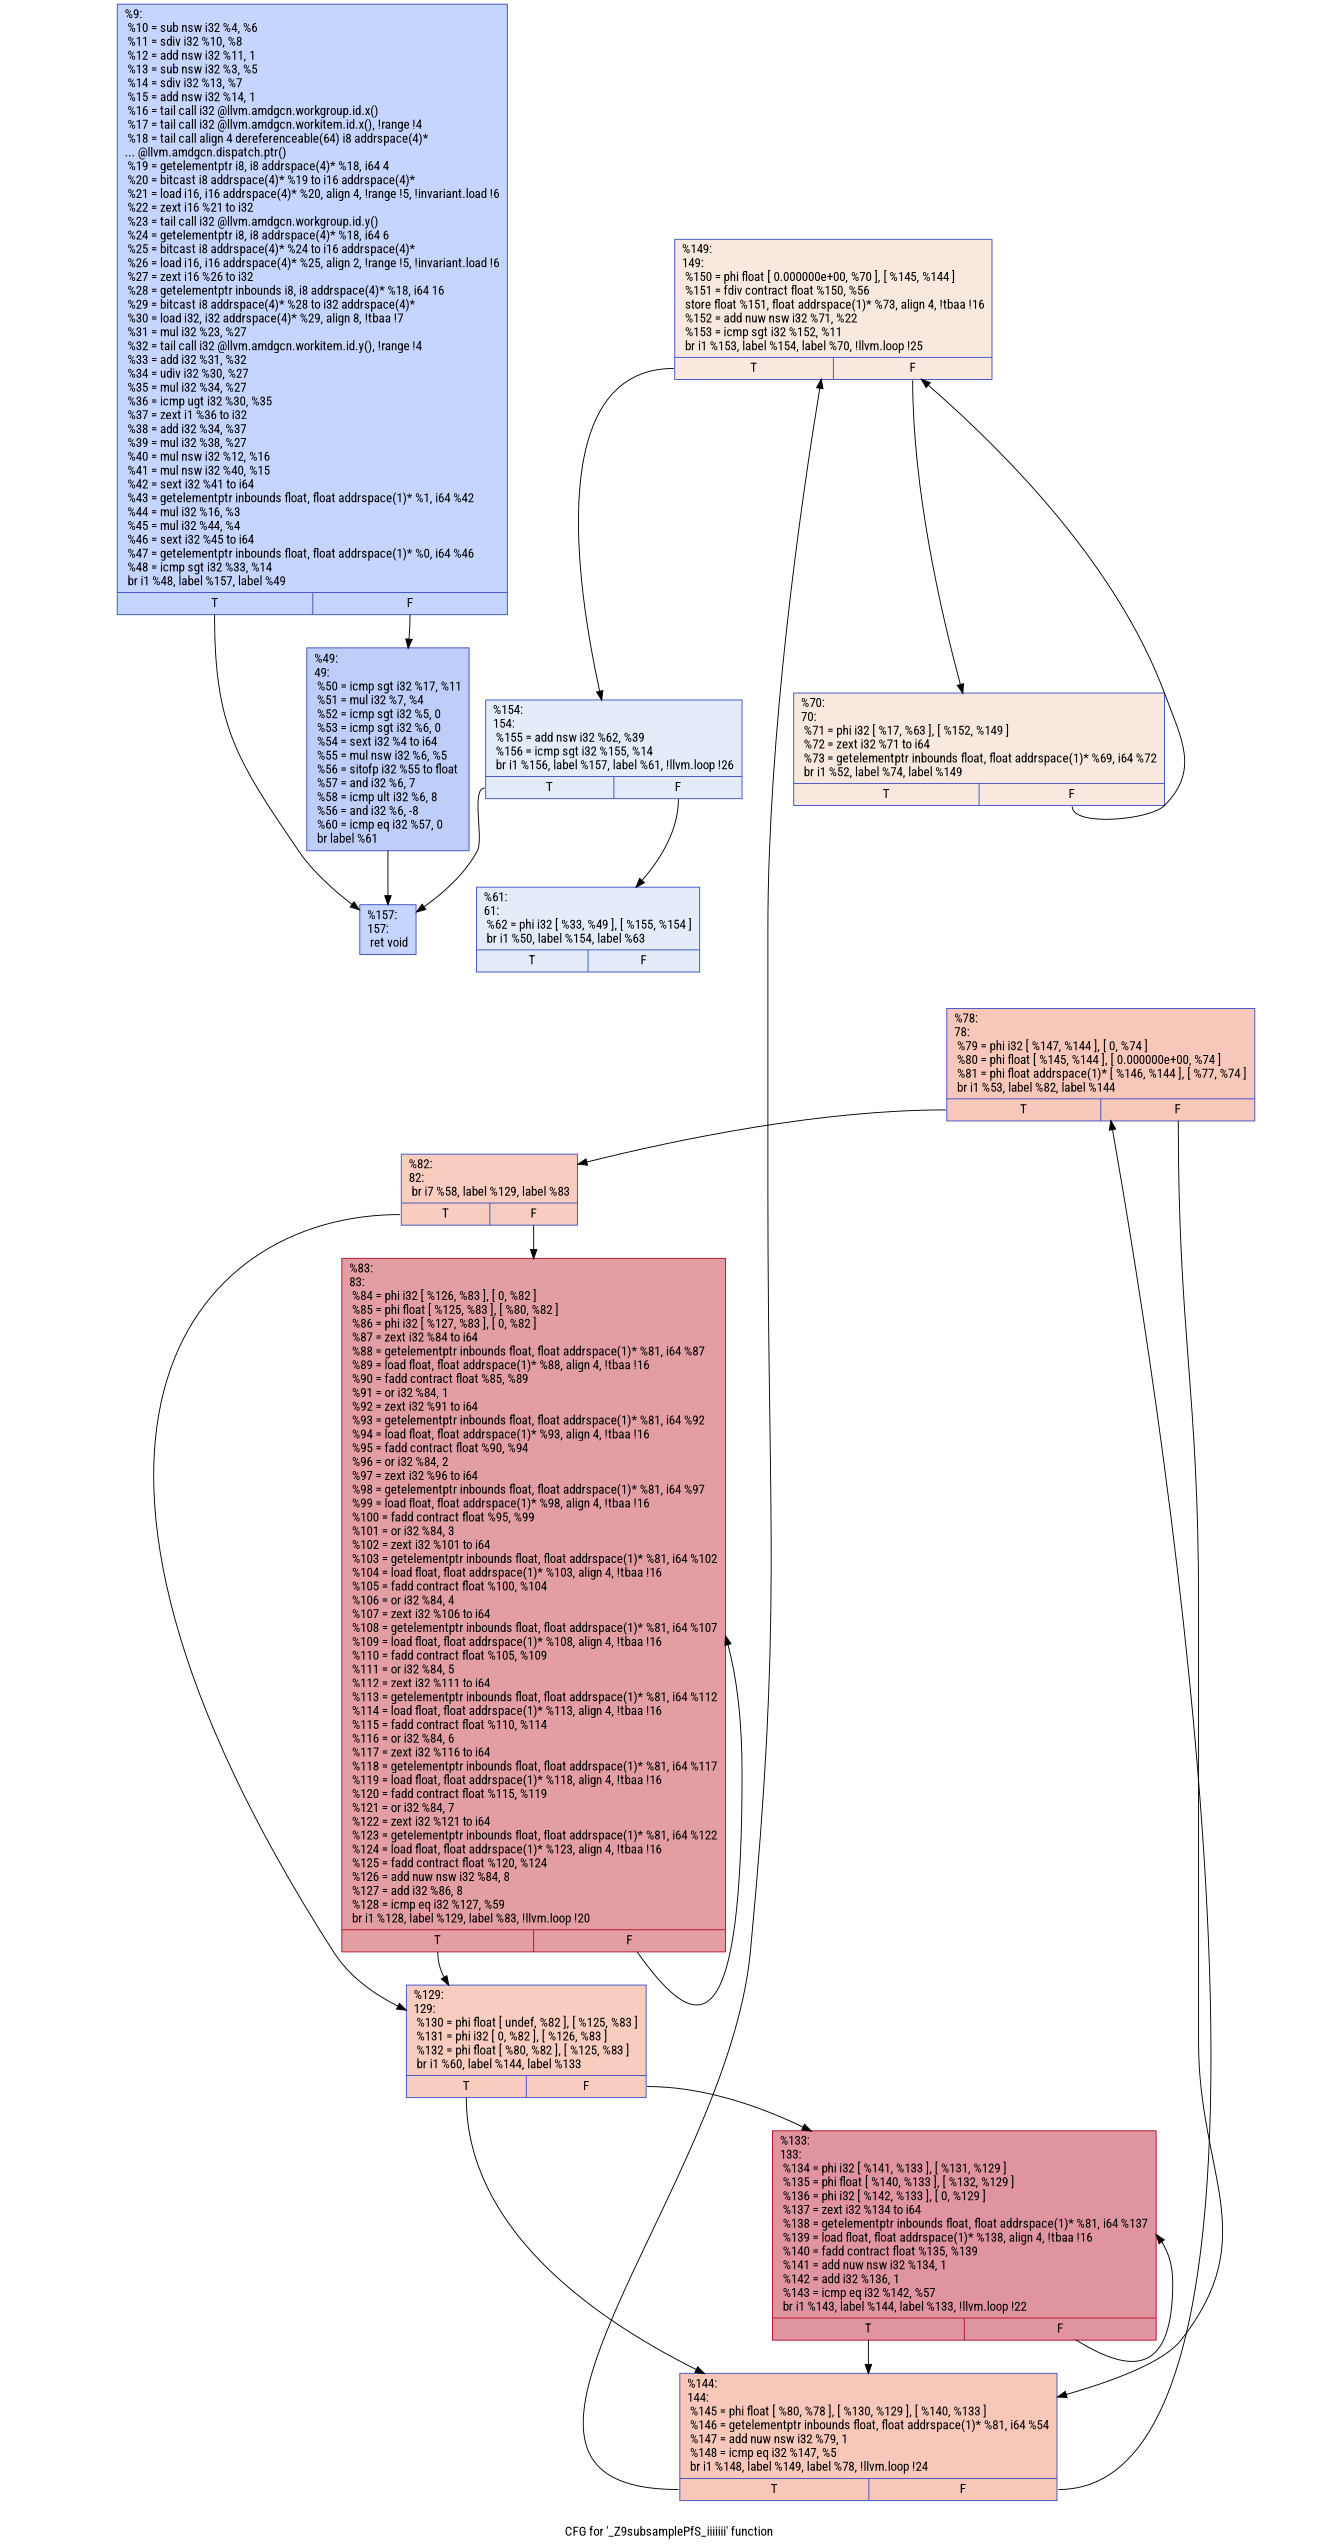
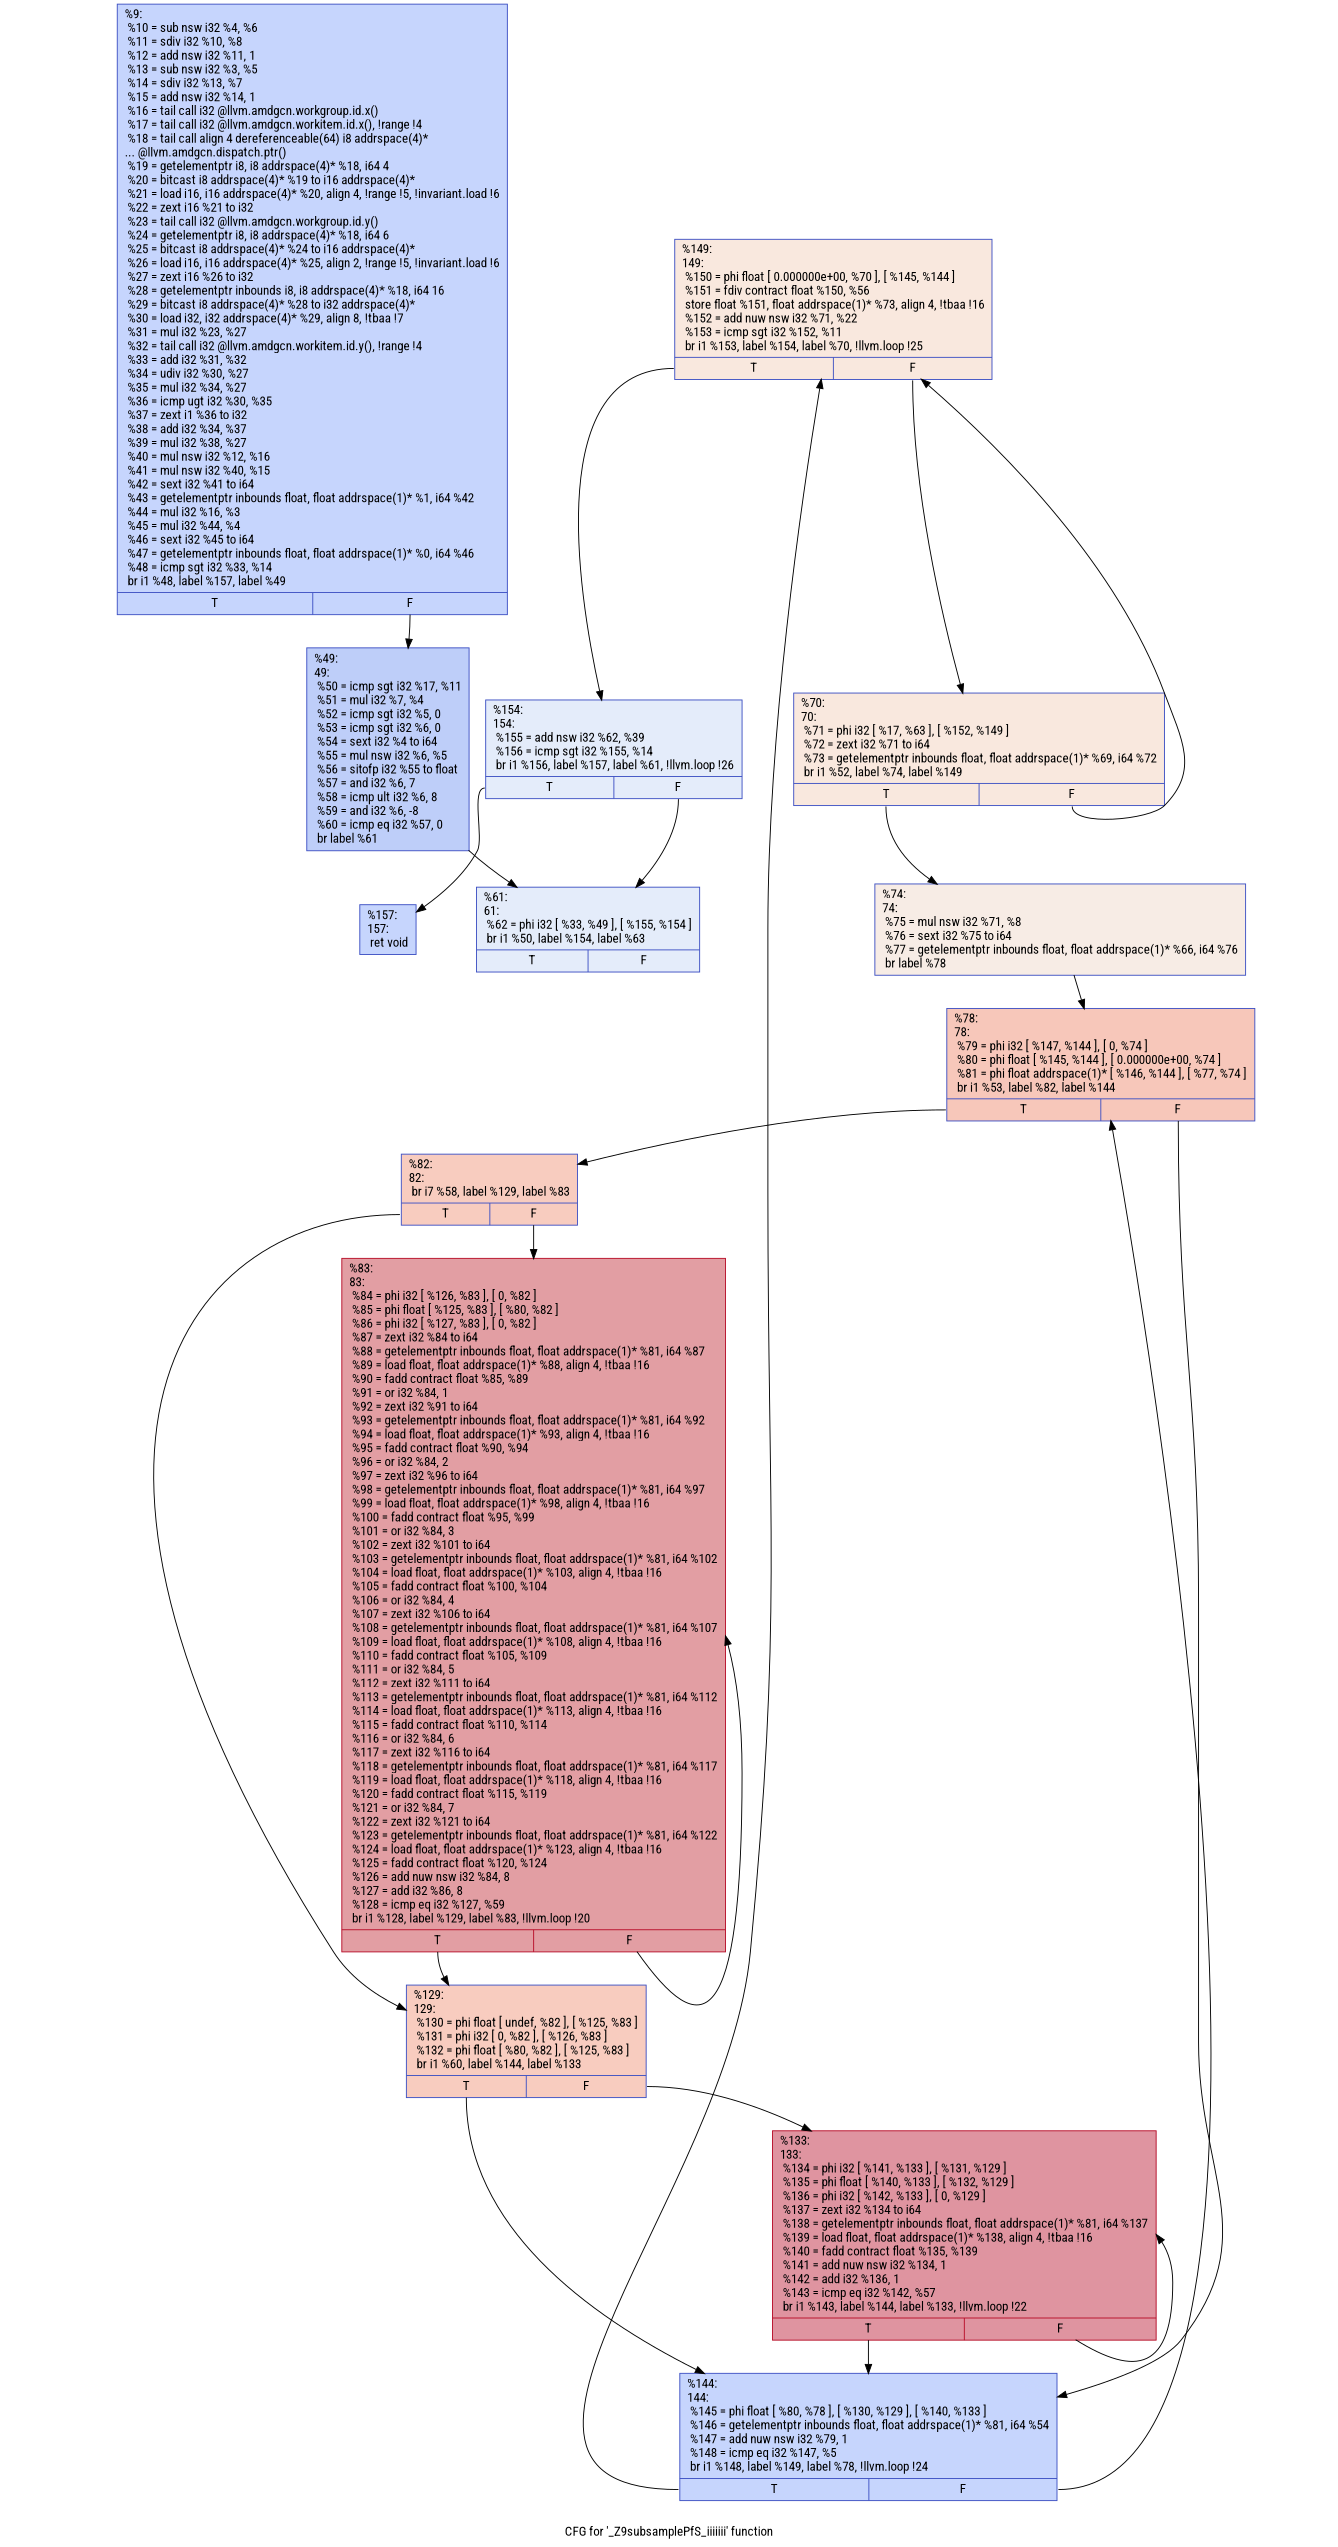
(250, 775) -> none
(367, 811) -> (367, 811)
(388, 873) -> (488, 867)
none -> (1060, 930)
(868, 2437) -> (868, 2437)
